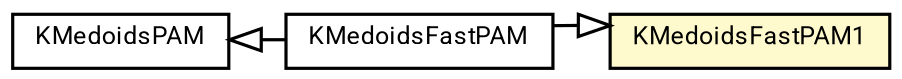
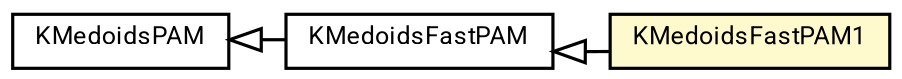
(566, 26) -> (598, 52)
